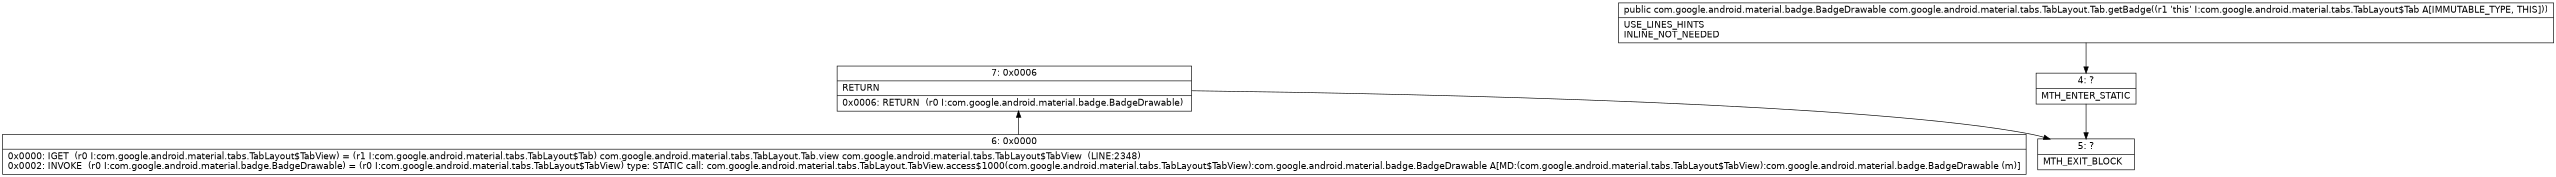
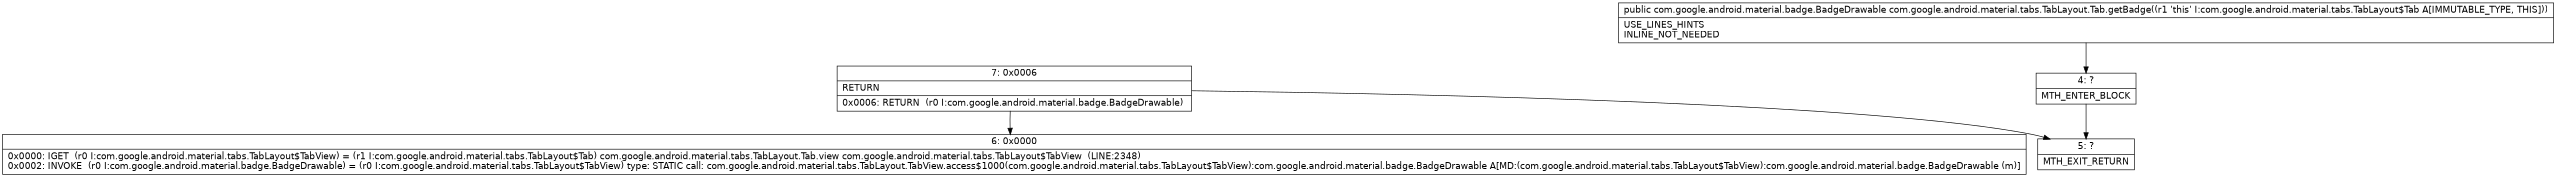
(2086, 96) -> (2086, 96)
(1019, 126) -> (1010, 119)
(2083, 162) -> (2086, 162)
